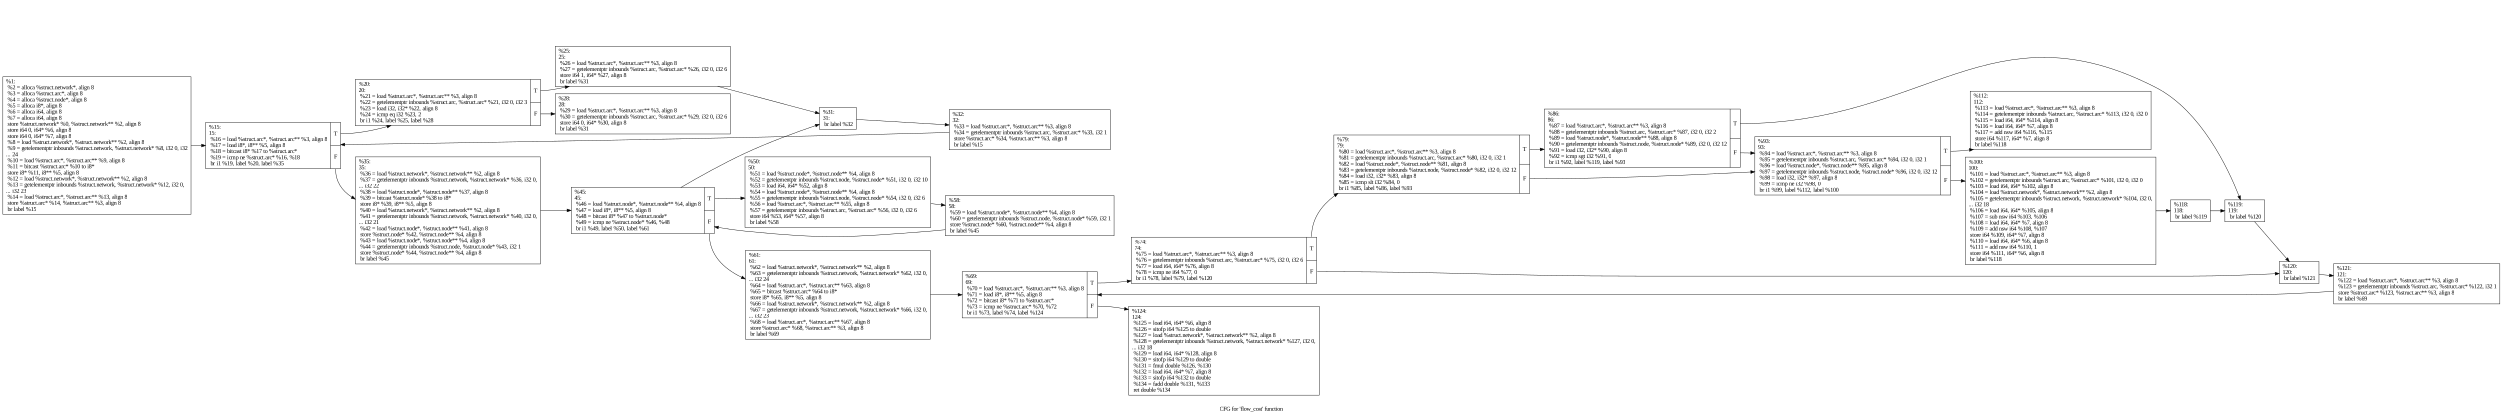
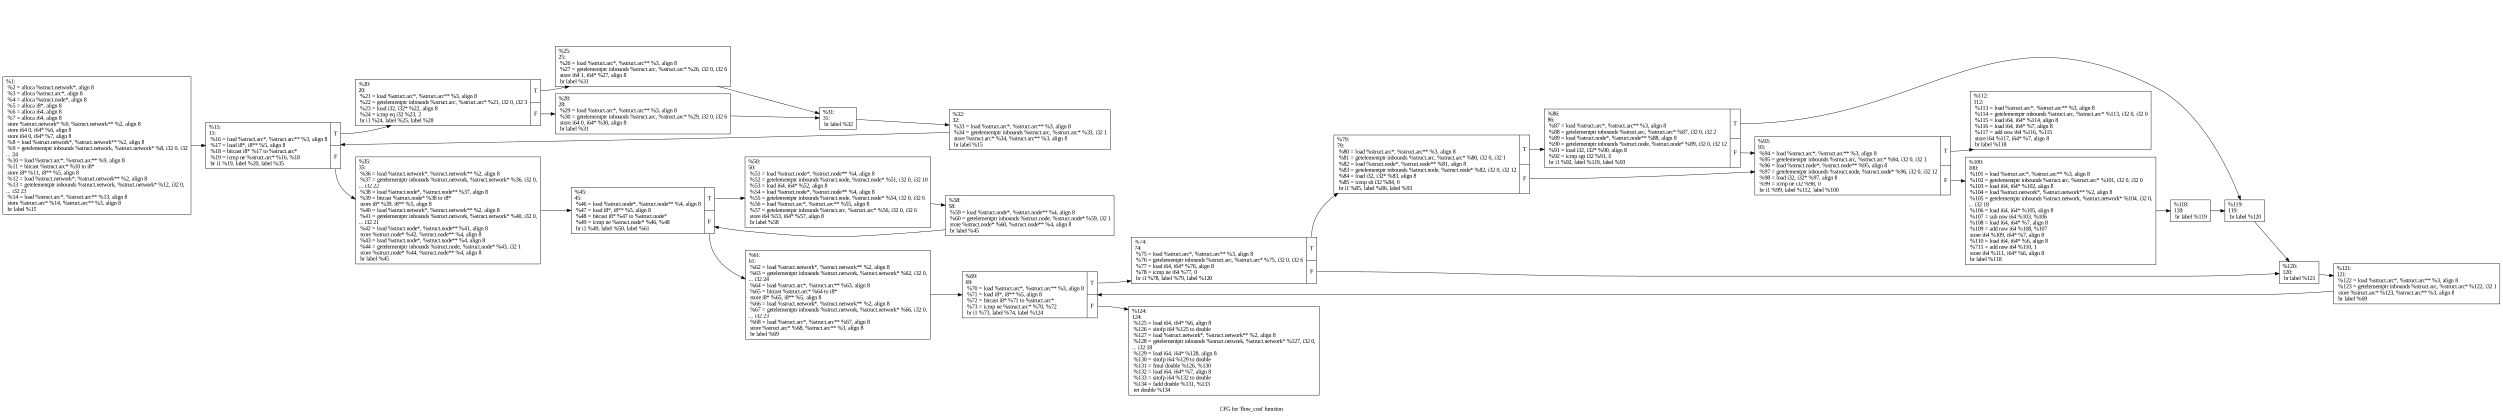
(746, 153) -> (773, 117)
(2003, 247) -> (2003, 247)
